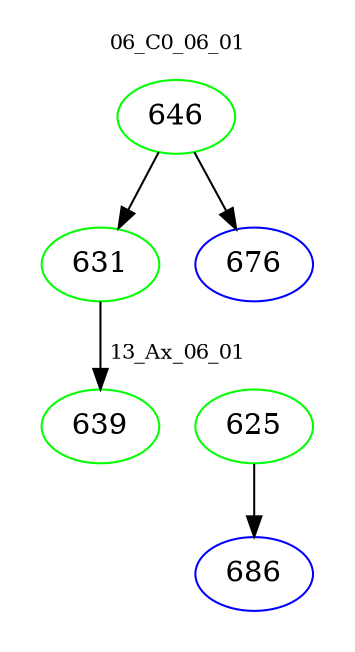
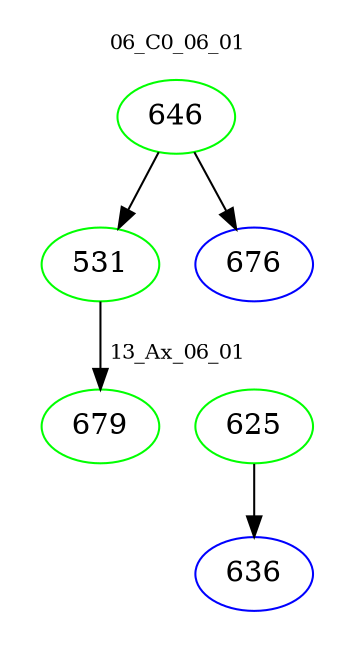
(100, 264) -> (100, 264)
(100, 426) -> (100, 426)
(254, 574) -> (254, 574)
